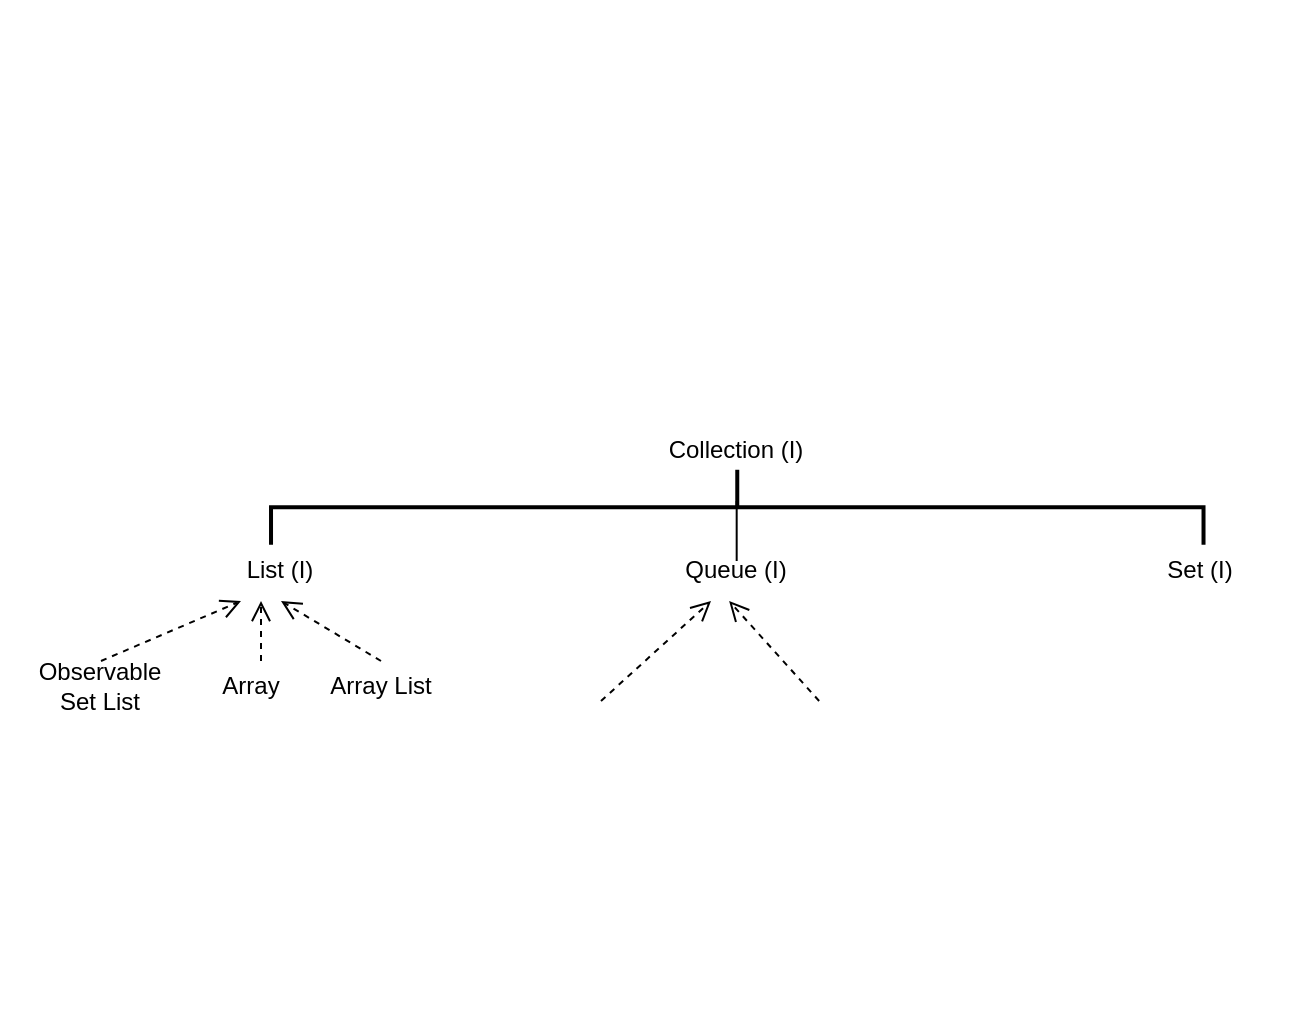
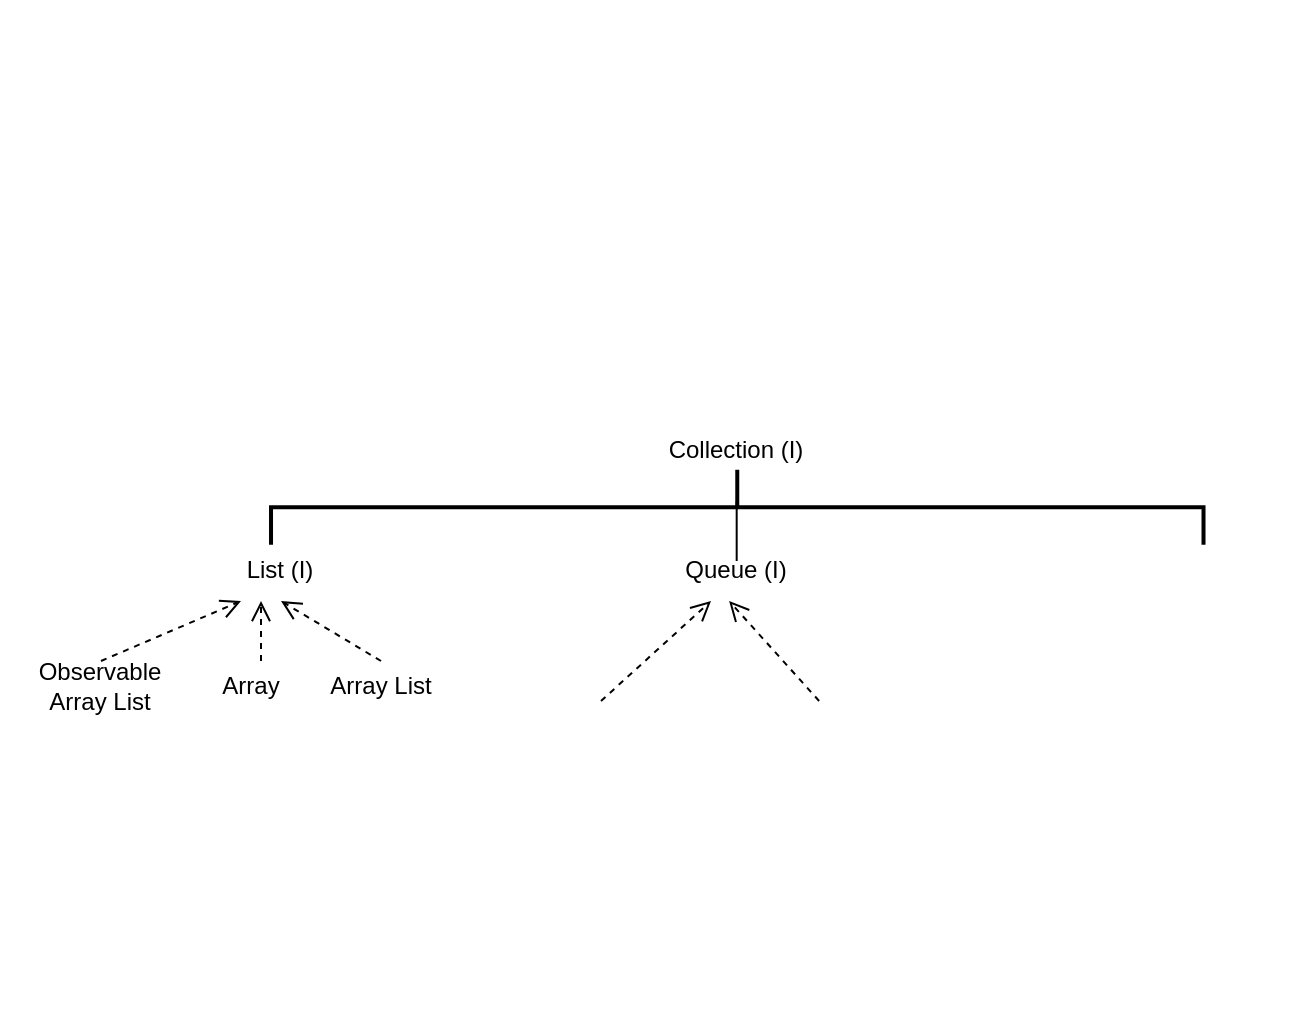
(1201, 571) -> none
(101, 687) -> (101, 687)
